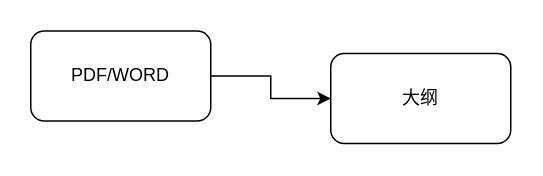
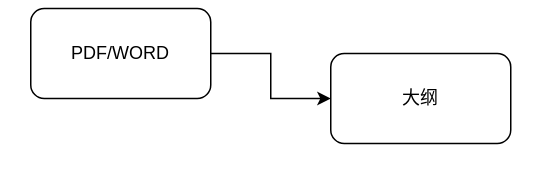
(121, 76) -> (121, 53)
